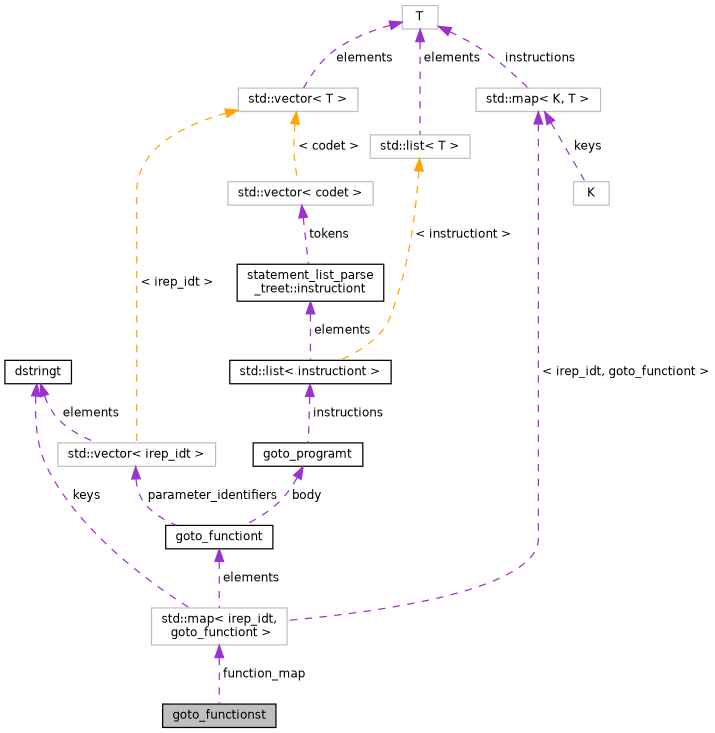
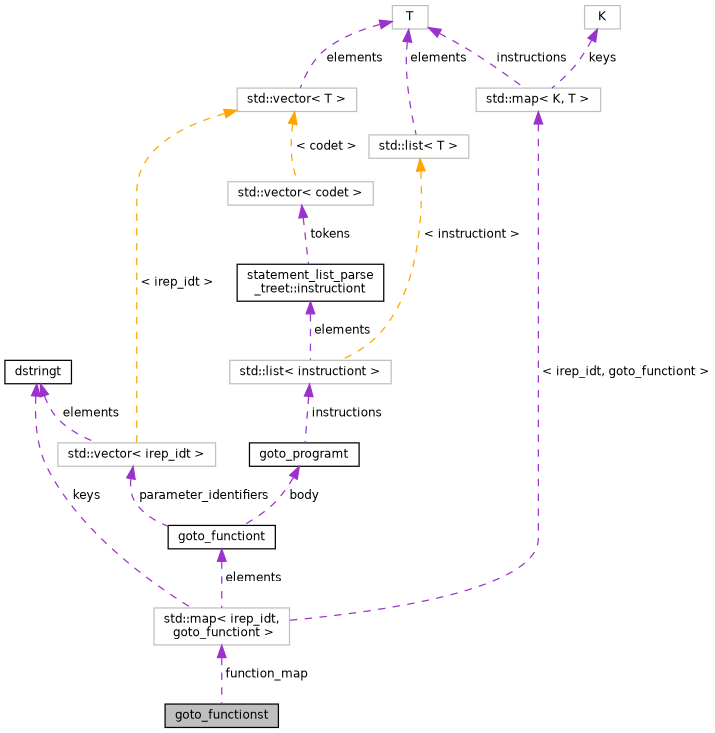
(568, 152) -> (574, 66)
(310, 372) -> (310, 372)
